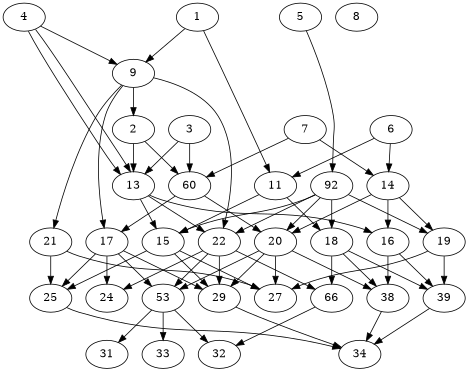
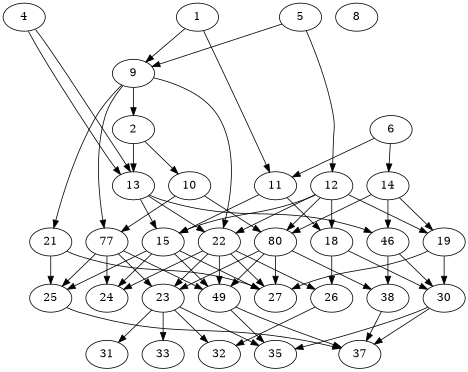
(75, 43) -> (221, 44)
(190, 130) -> none
(305, 130) -> none
(190, 186) -> (190, 186)
(332, 186) -> (332, 186)
(107, 242) -> (107, 242)
(276, 242) -> (276, 242)
(388, 242) -> (388, 242)
(356, 266) -> none
none -> (244, 267)
none -> (131, 274)
(163, 298) -> (163, 298)
(219, 298) -> (219, 298)
(332, 298) -> (332, 298)
(444, 298) -> (444, 298)
none -> (276, 354)
(360, 354) -> (360, 354)
